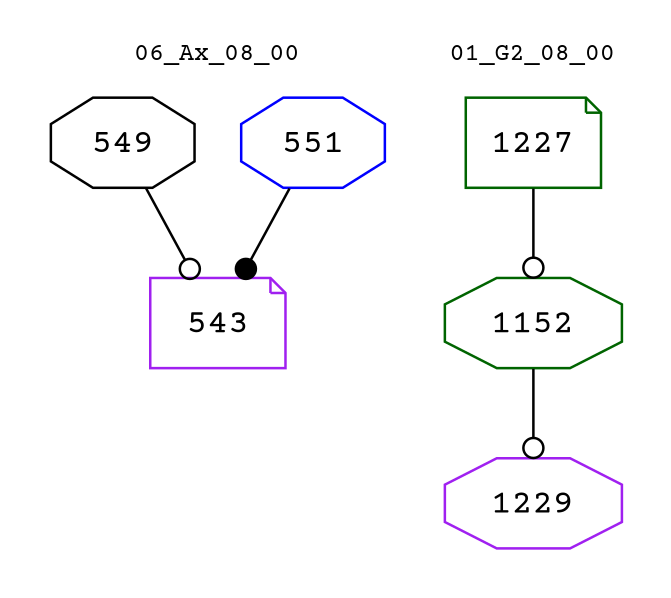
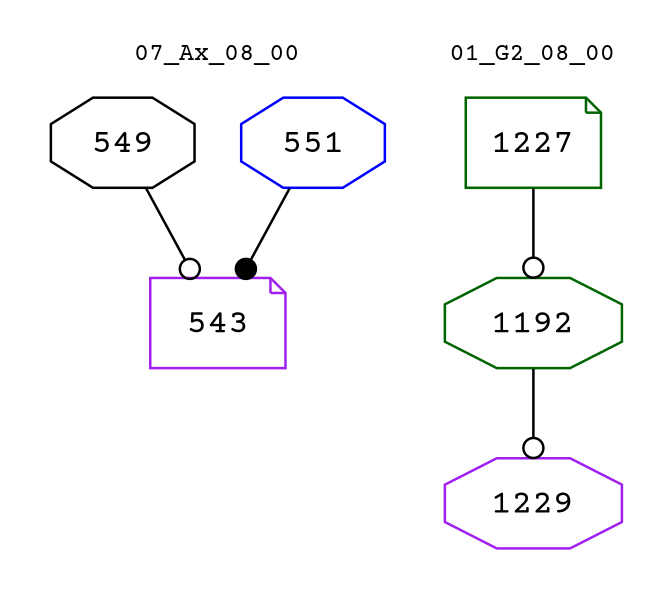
(218, 54) -> (218, 54)
(533, 323) -> (533, 323)
